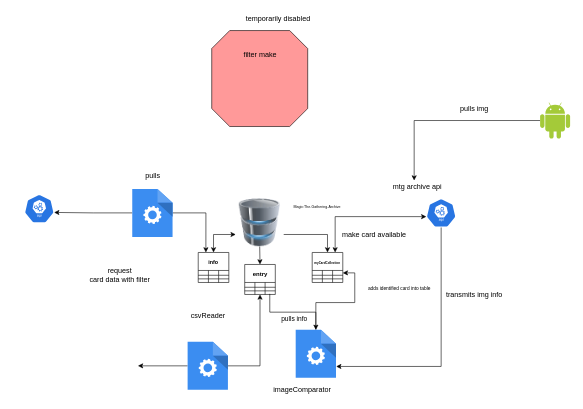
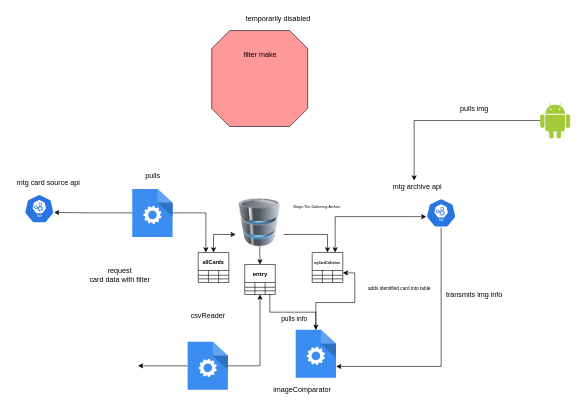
none -> (48, 183)
(374, 234) -> none
(214, 261) -> (214, 261)
